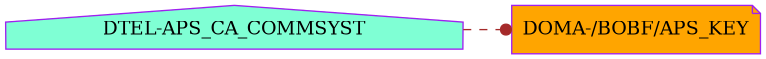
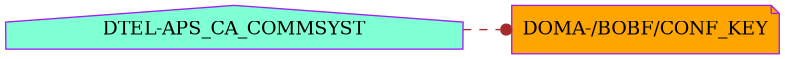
(636, 30) -> (646, 30)
